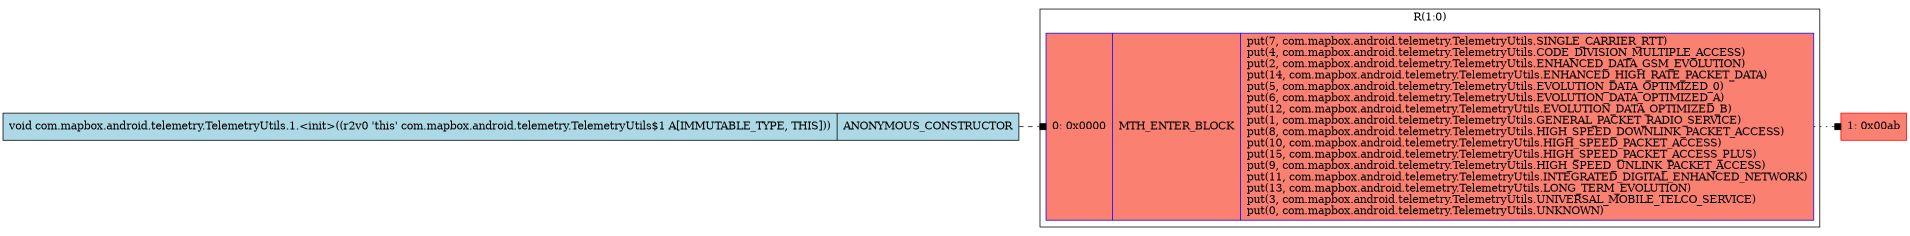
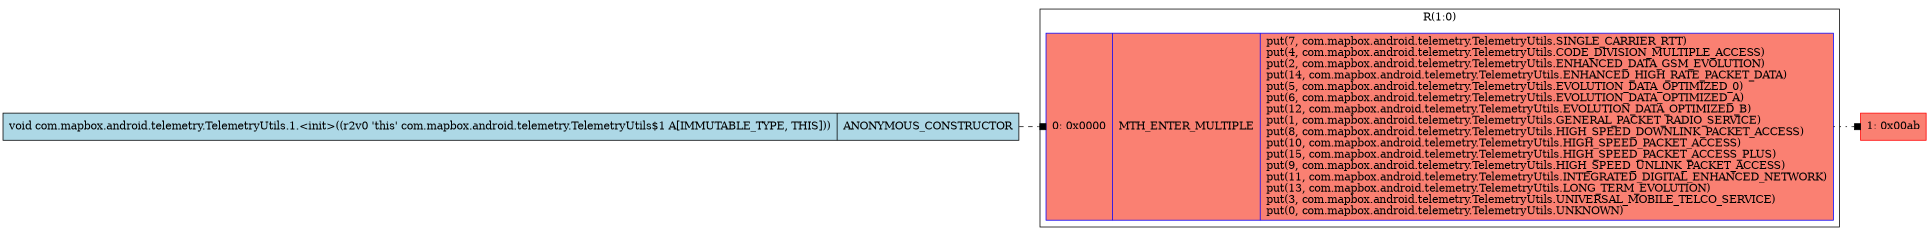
(1176, 126) -> (1186, 126)
